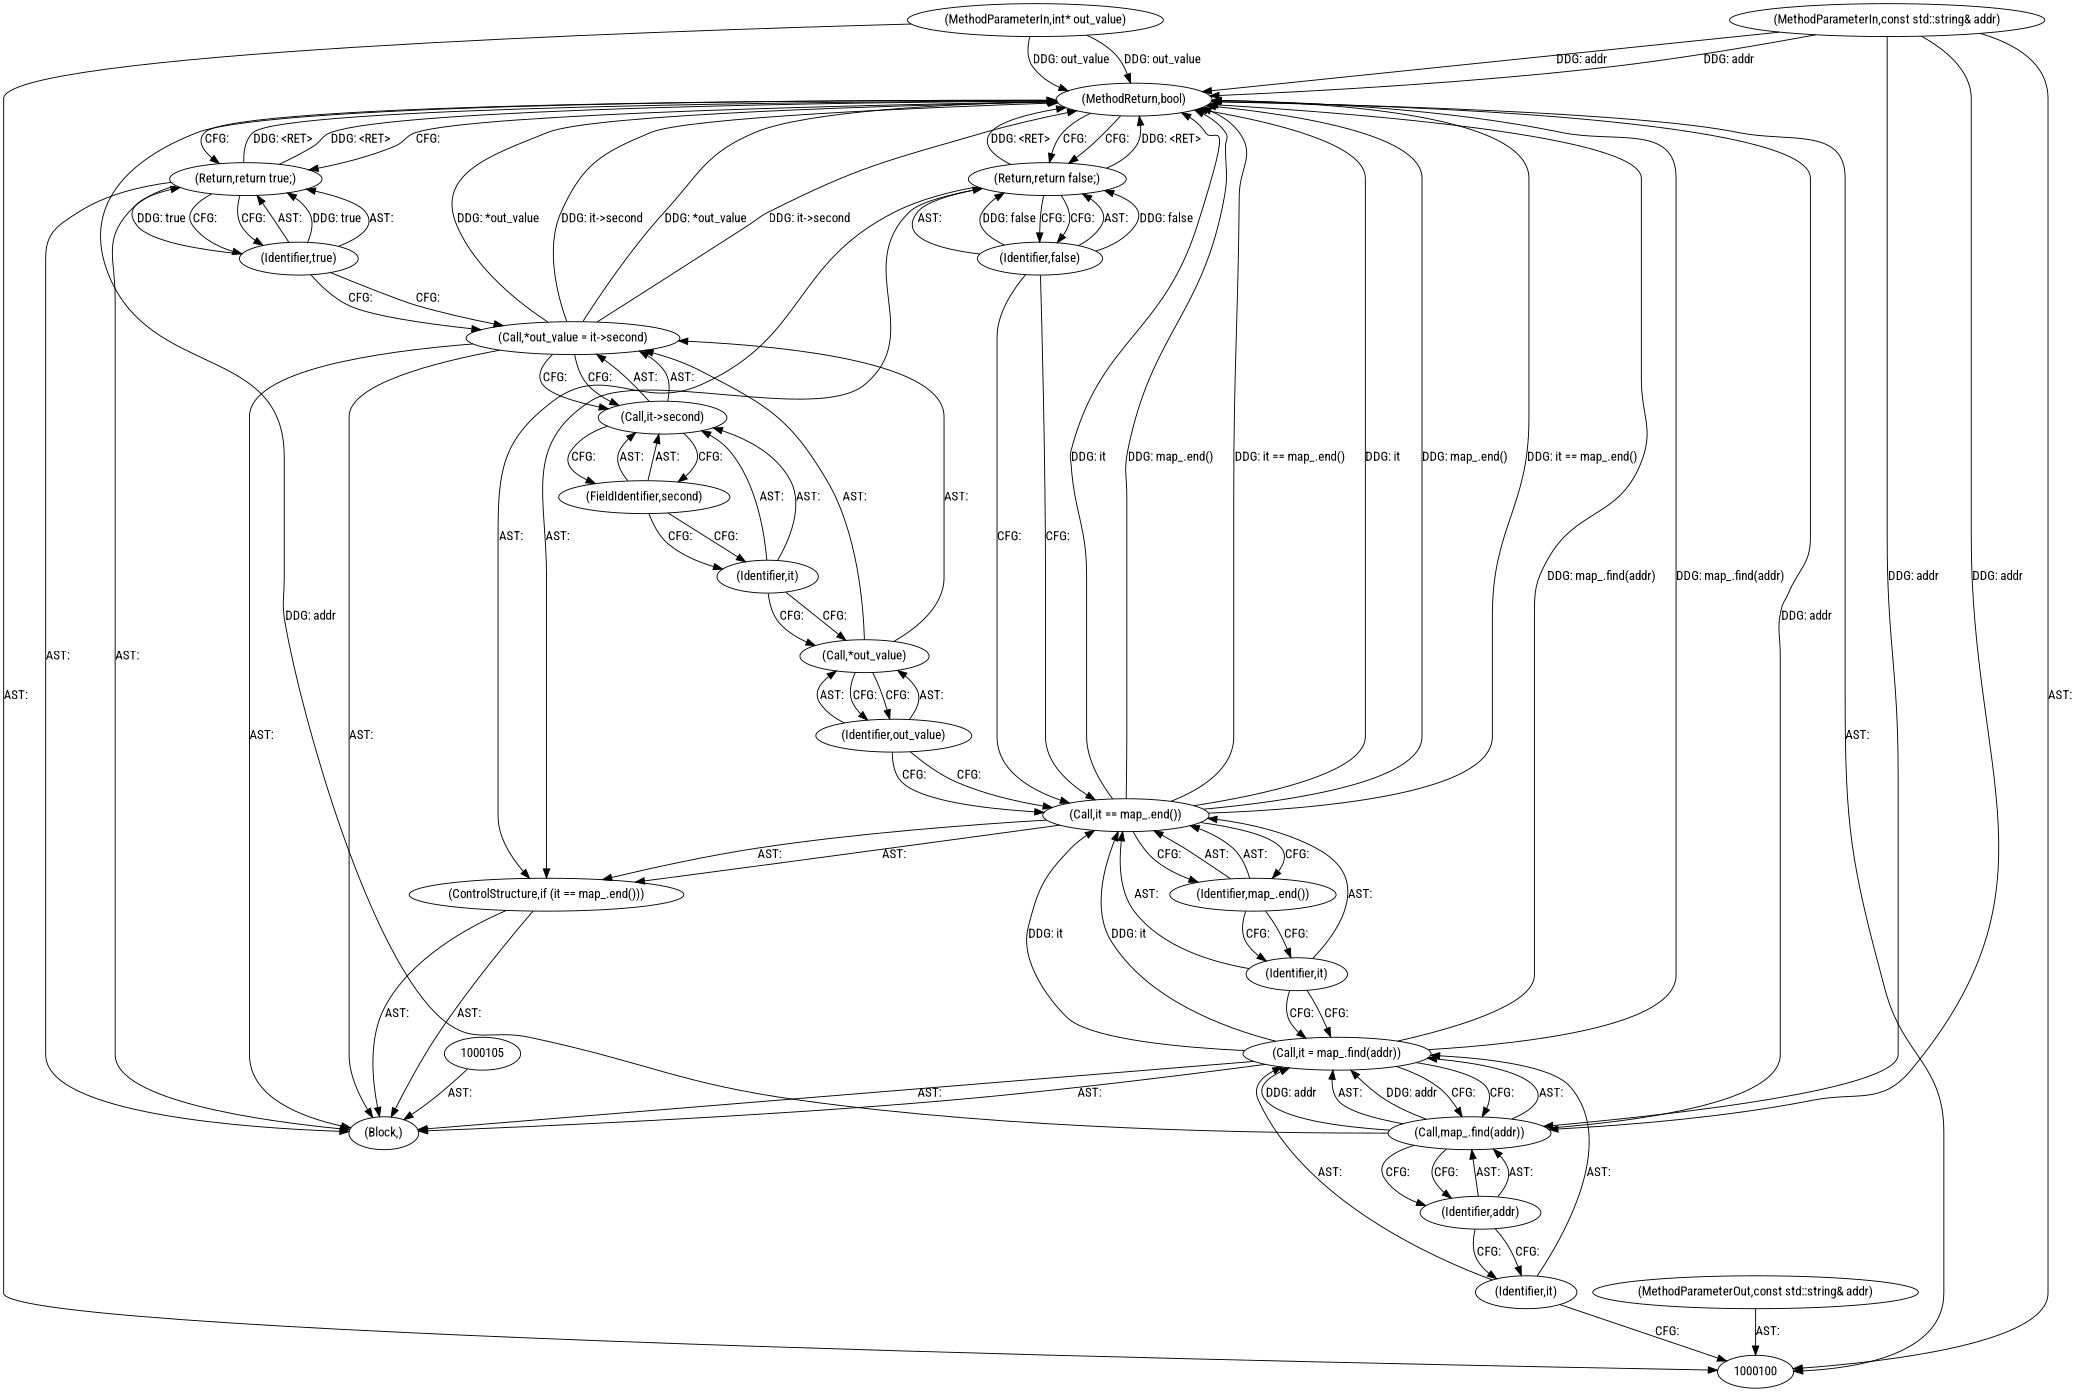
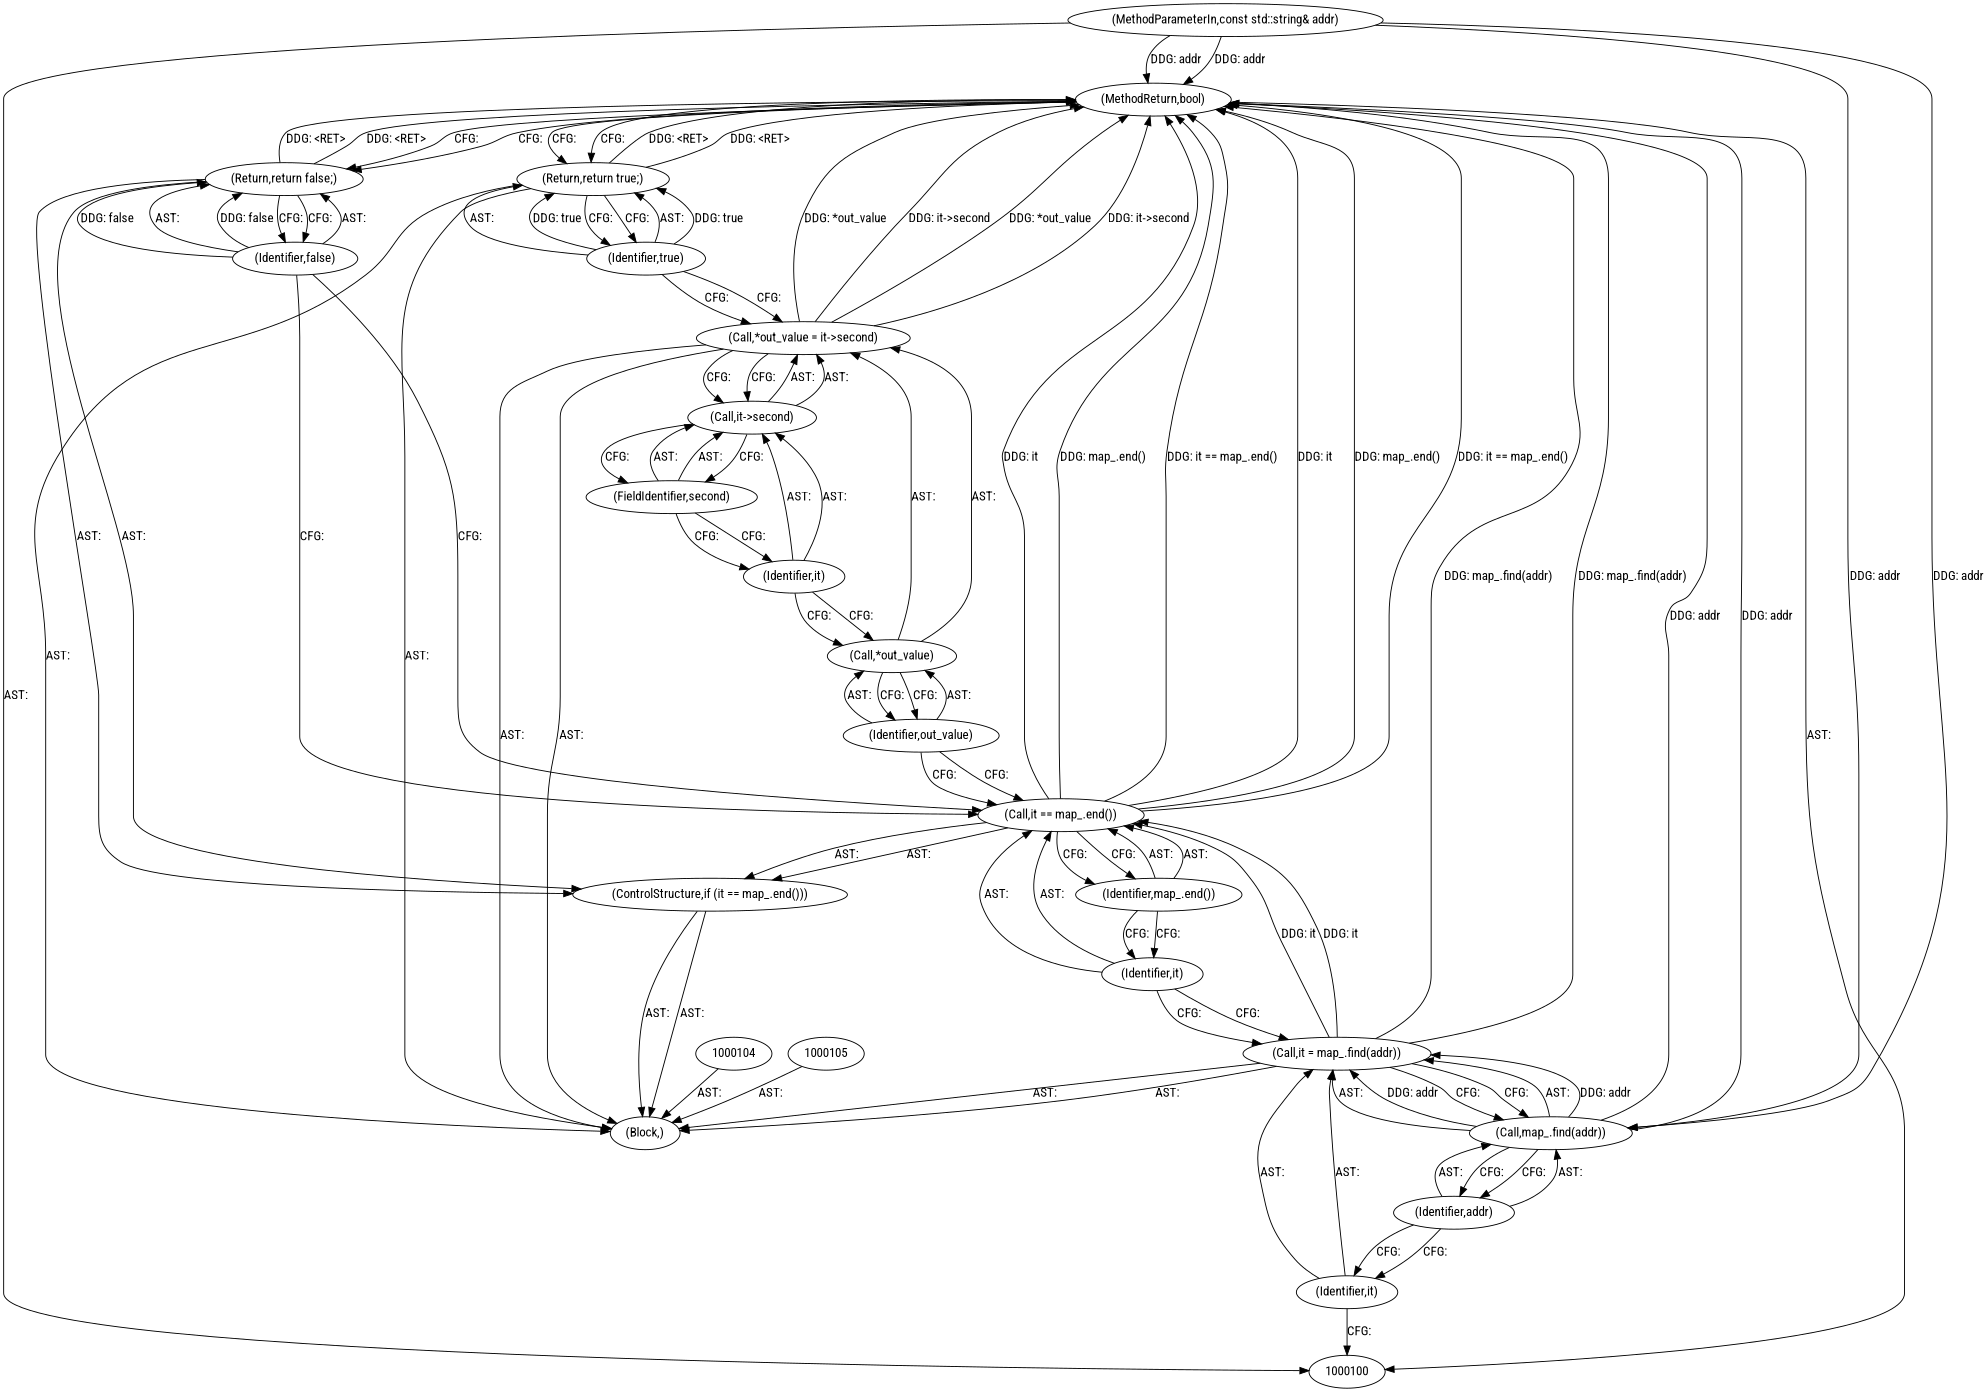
(1035, 20) -> none
none -> (734, 1054)
(1756, 1292) -> none
